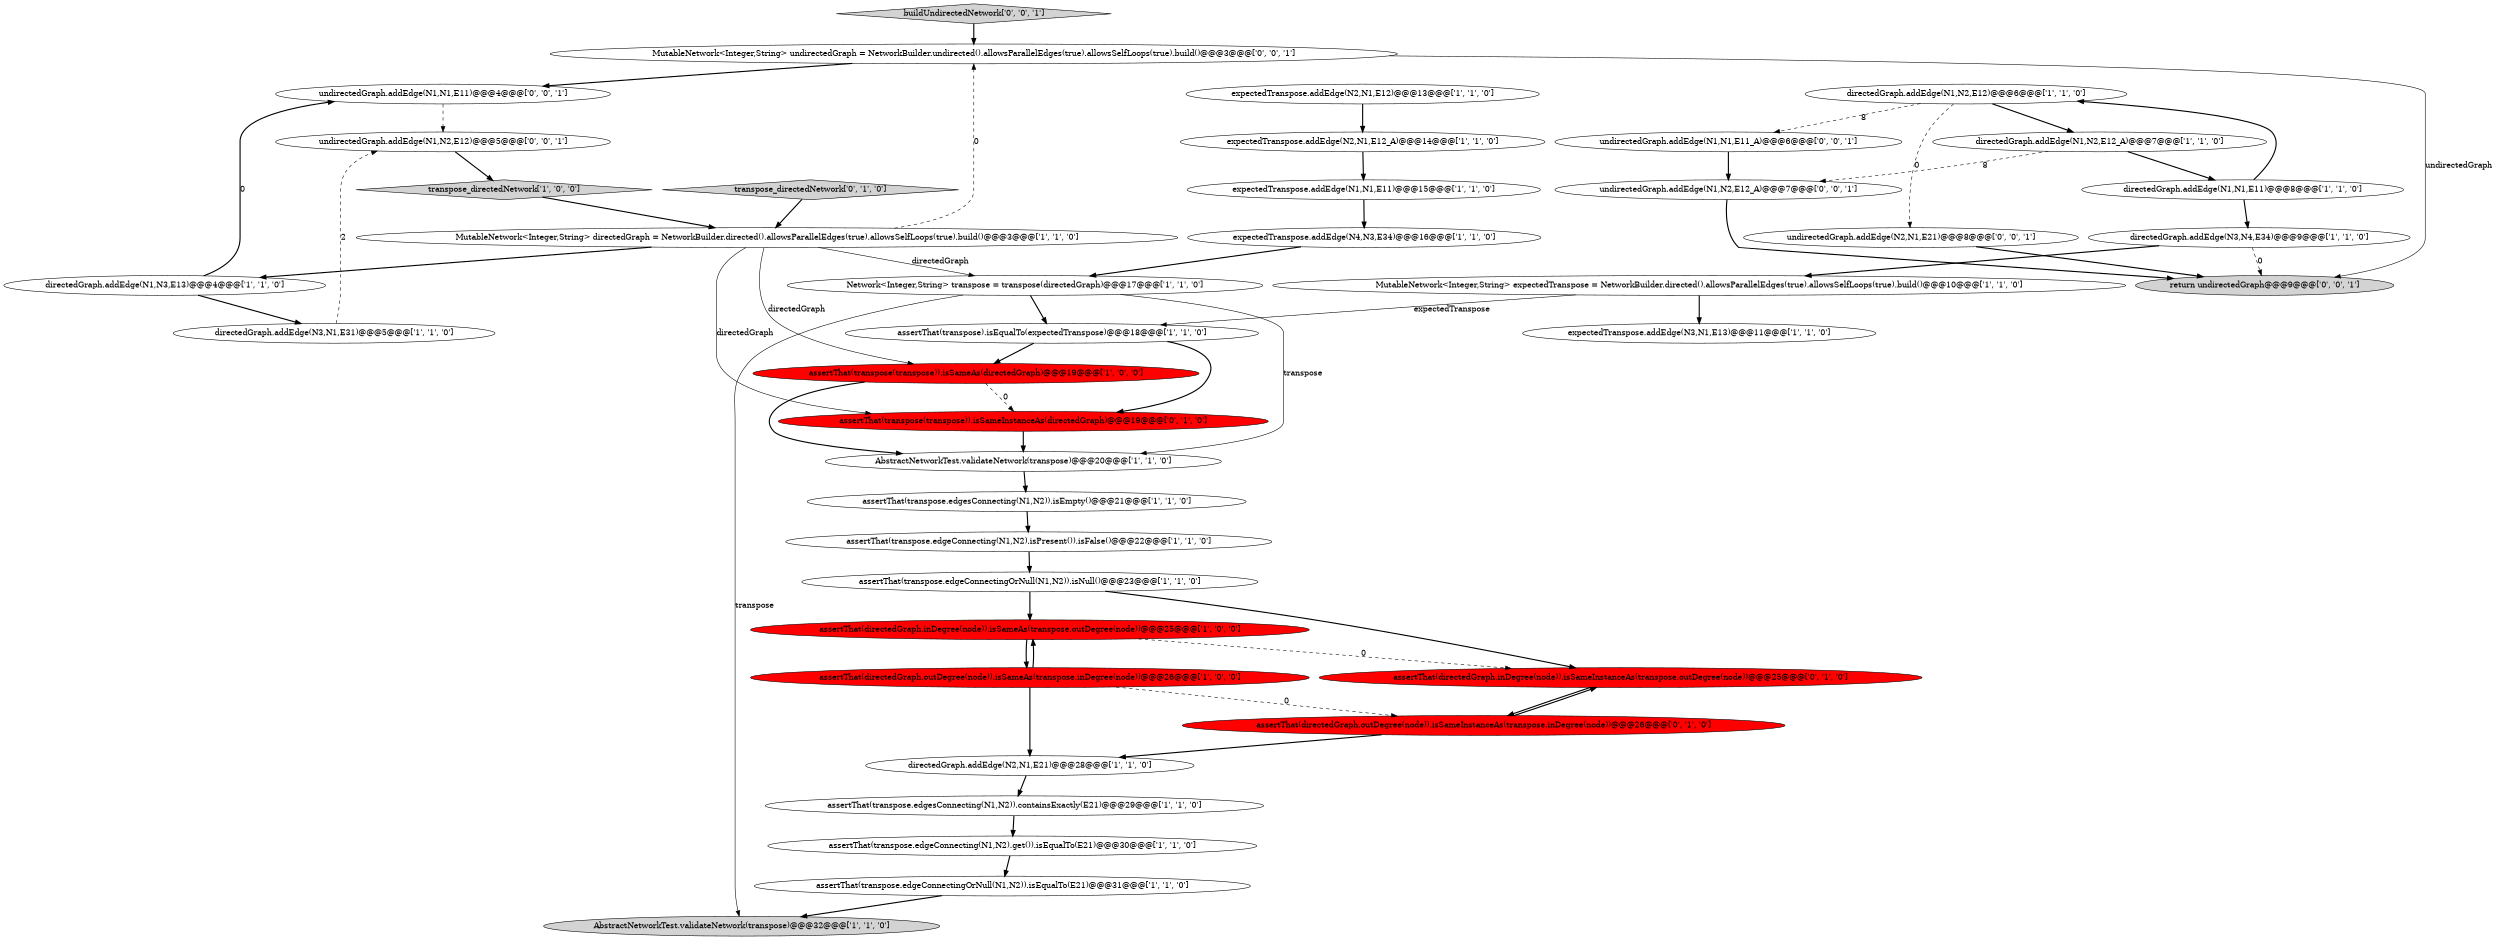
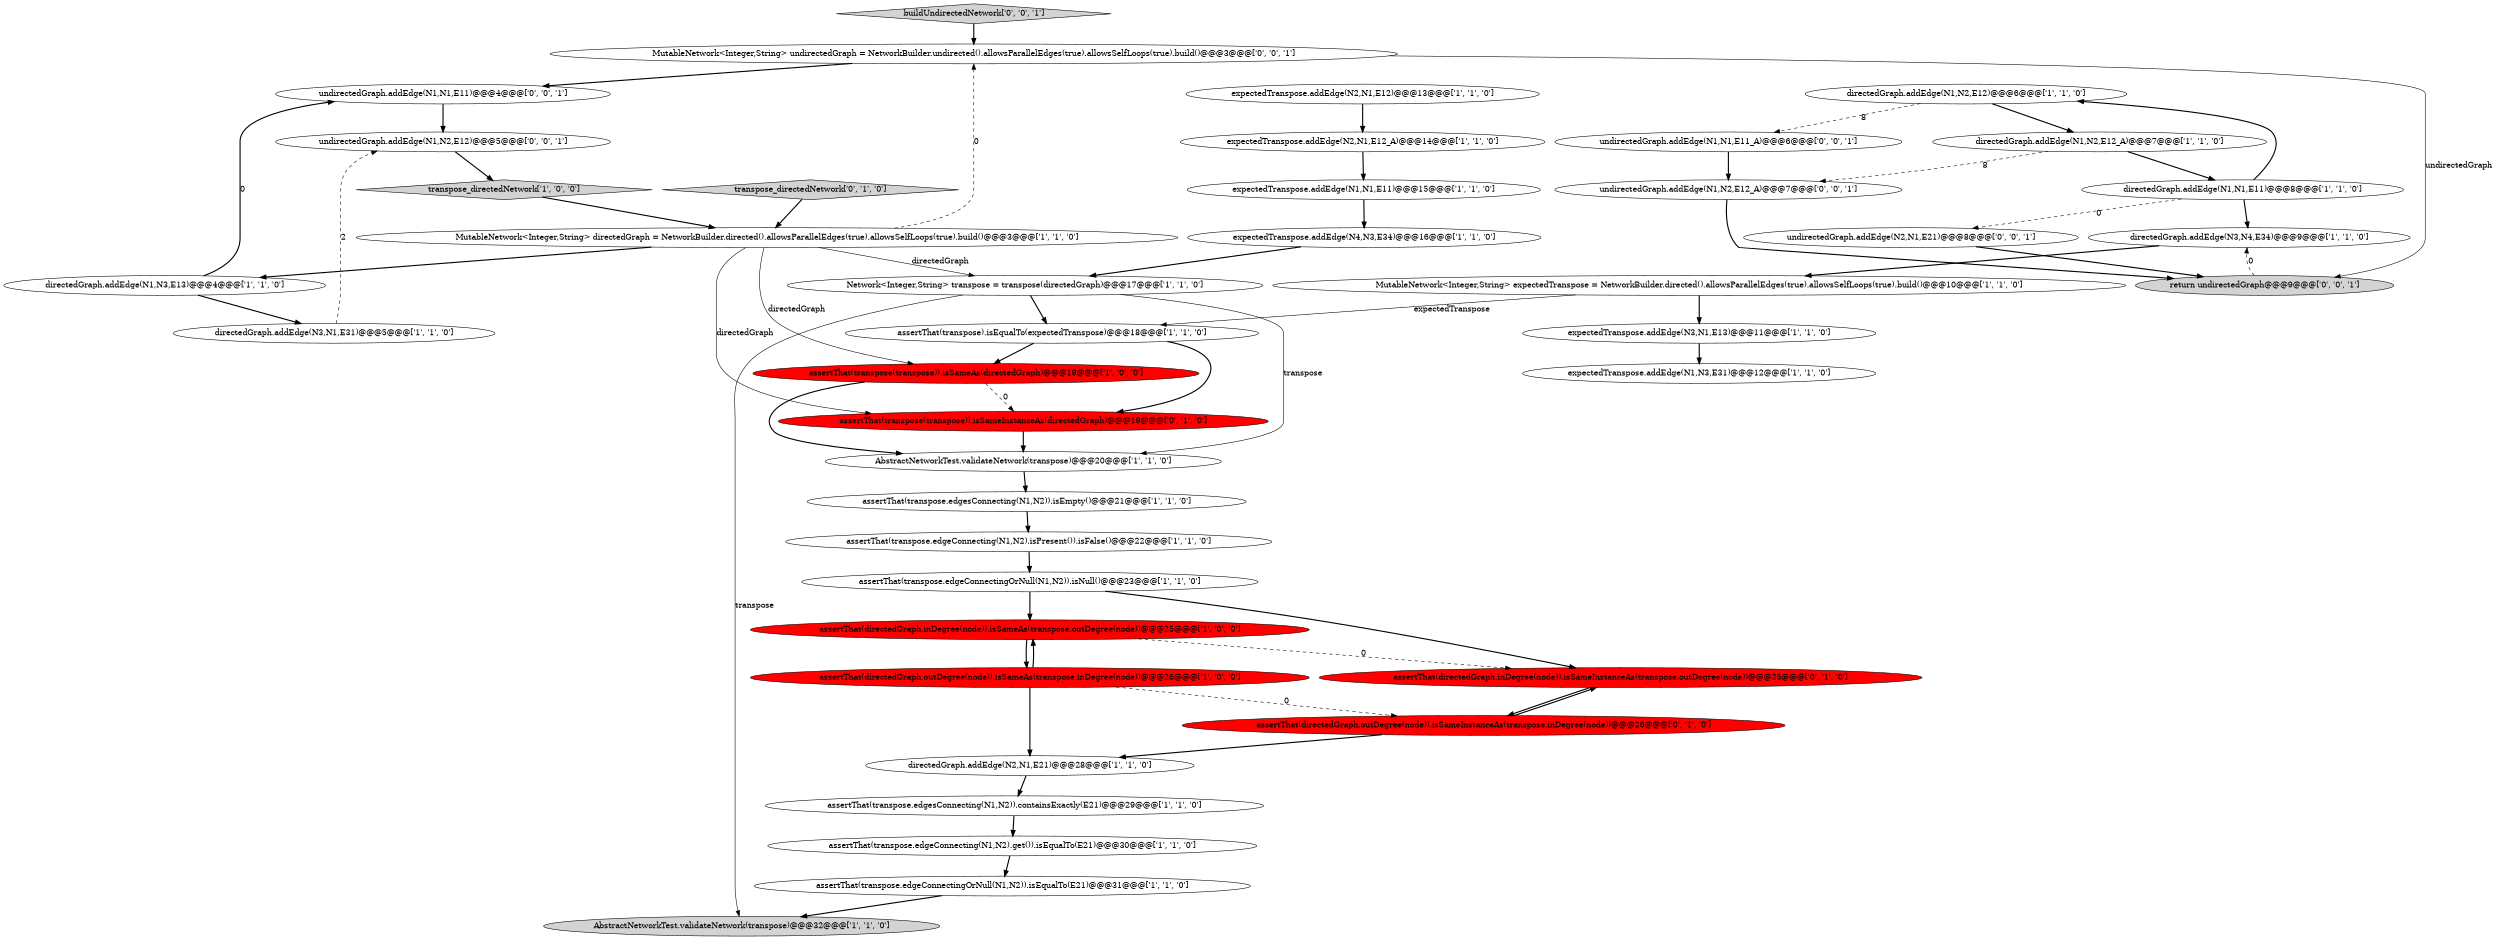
(443, 115) -> (443, 115)
(1916, 157) -> (2080, 213)
(2256, 259) -> (2248, 265)
none -> (1699, 373)
